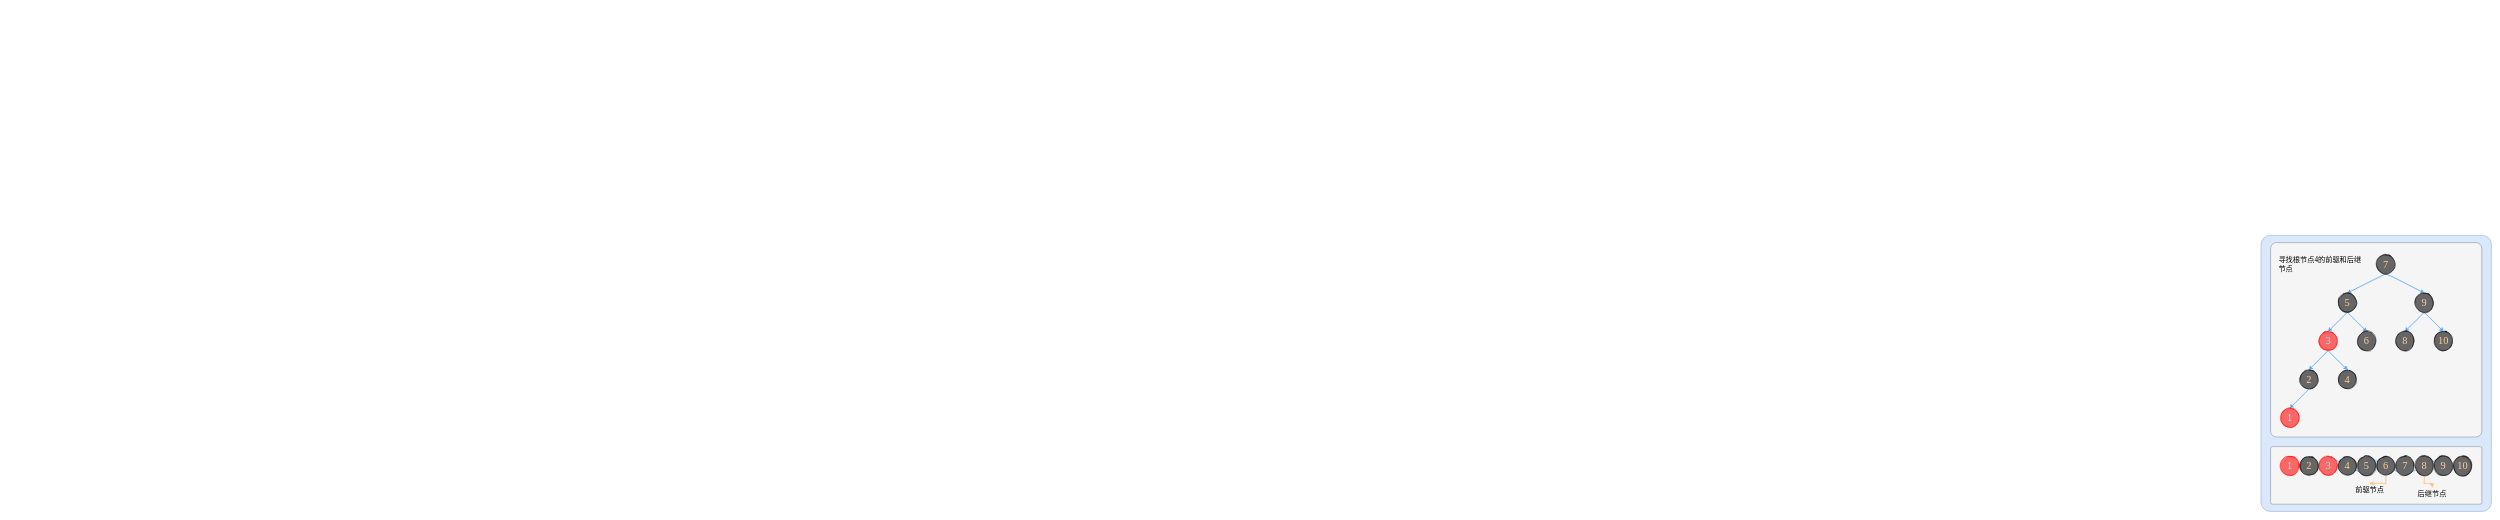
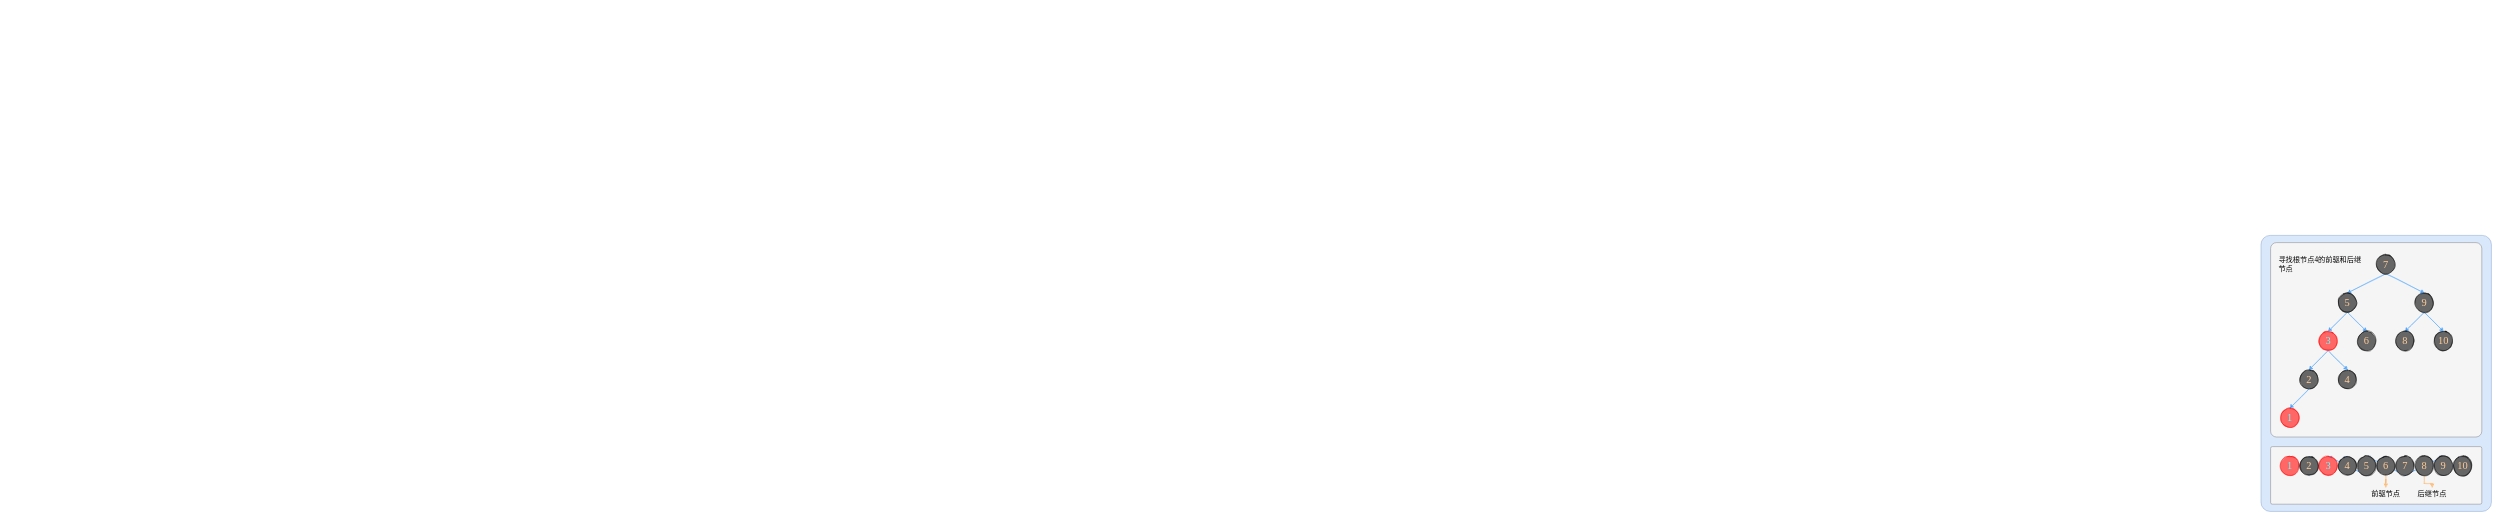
(2370, 489) -> (2386, 493)
